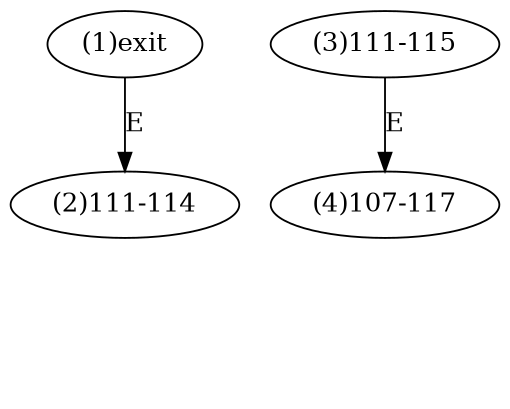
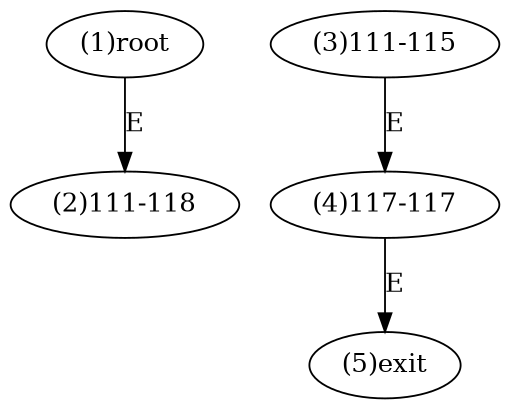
(125, 44) -> (125, 44)
(125, 205) -> (125, 205)
(385, 205) -> (385, 205)
none -> (385, 365)
